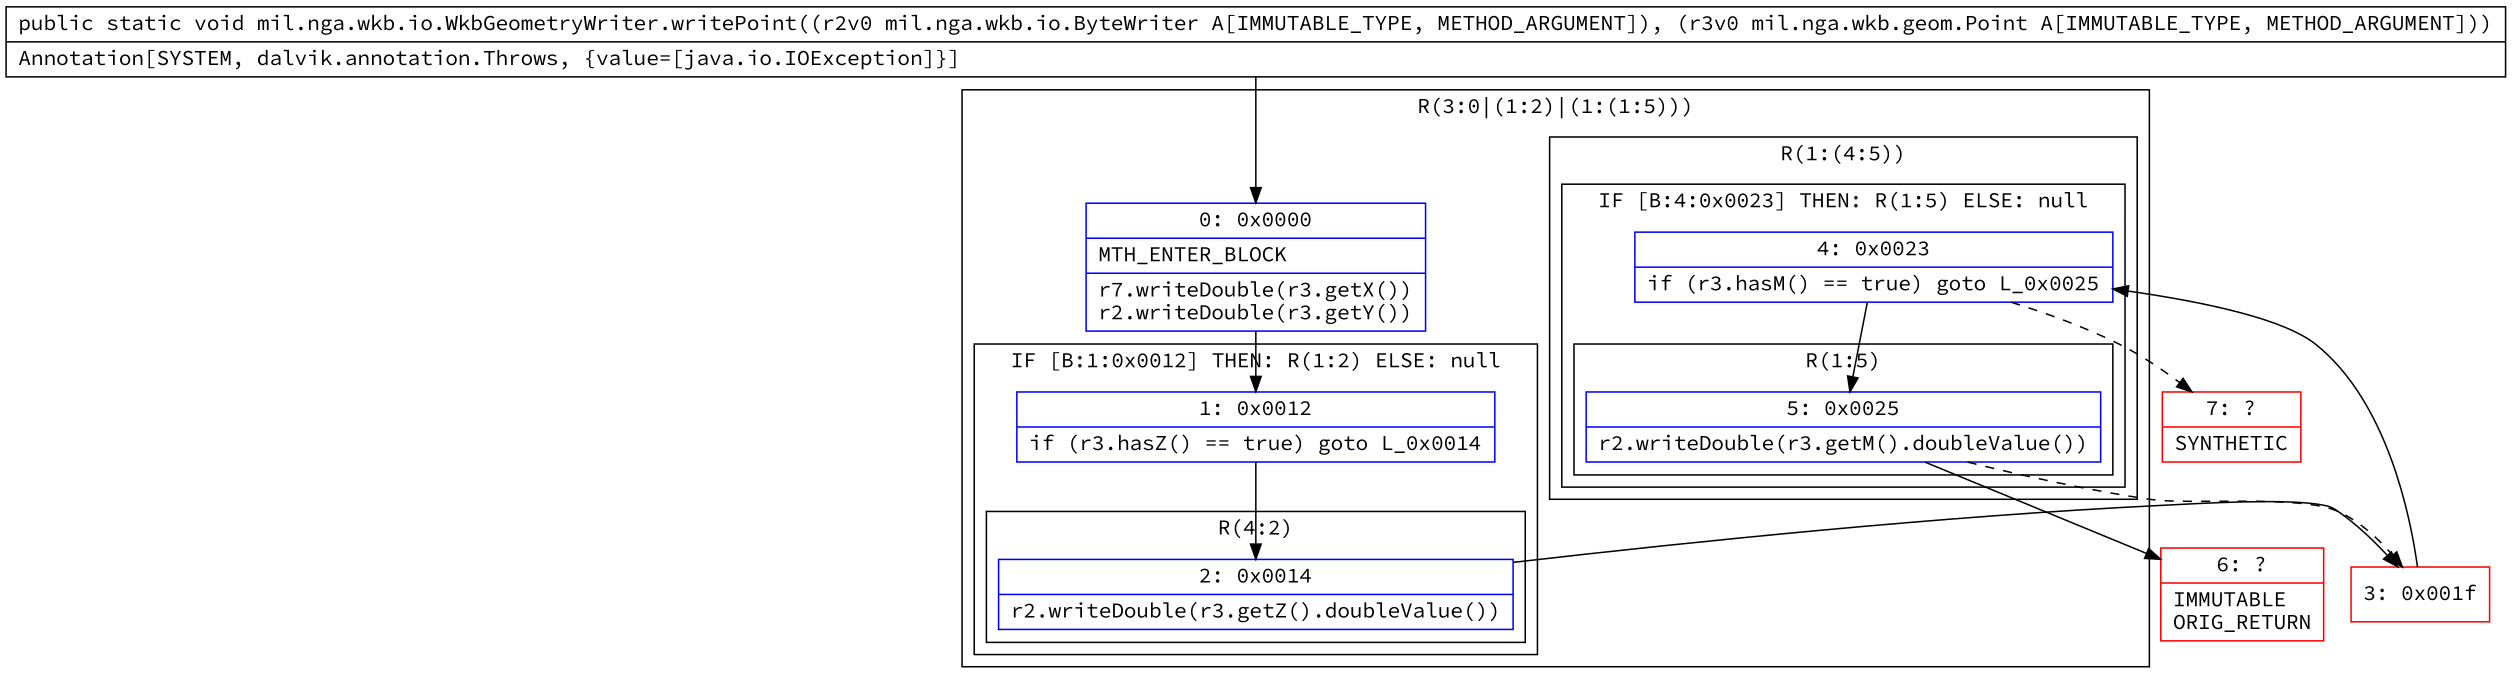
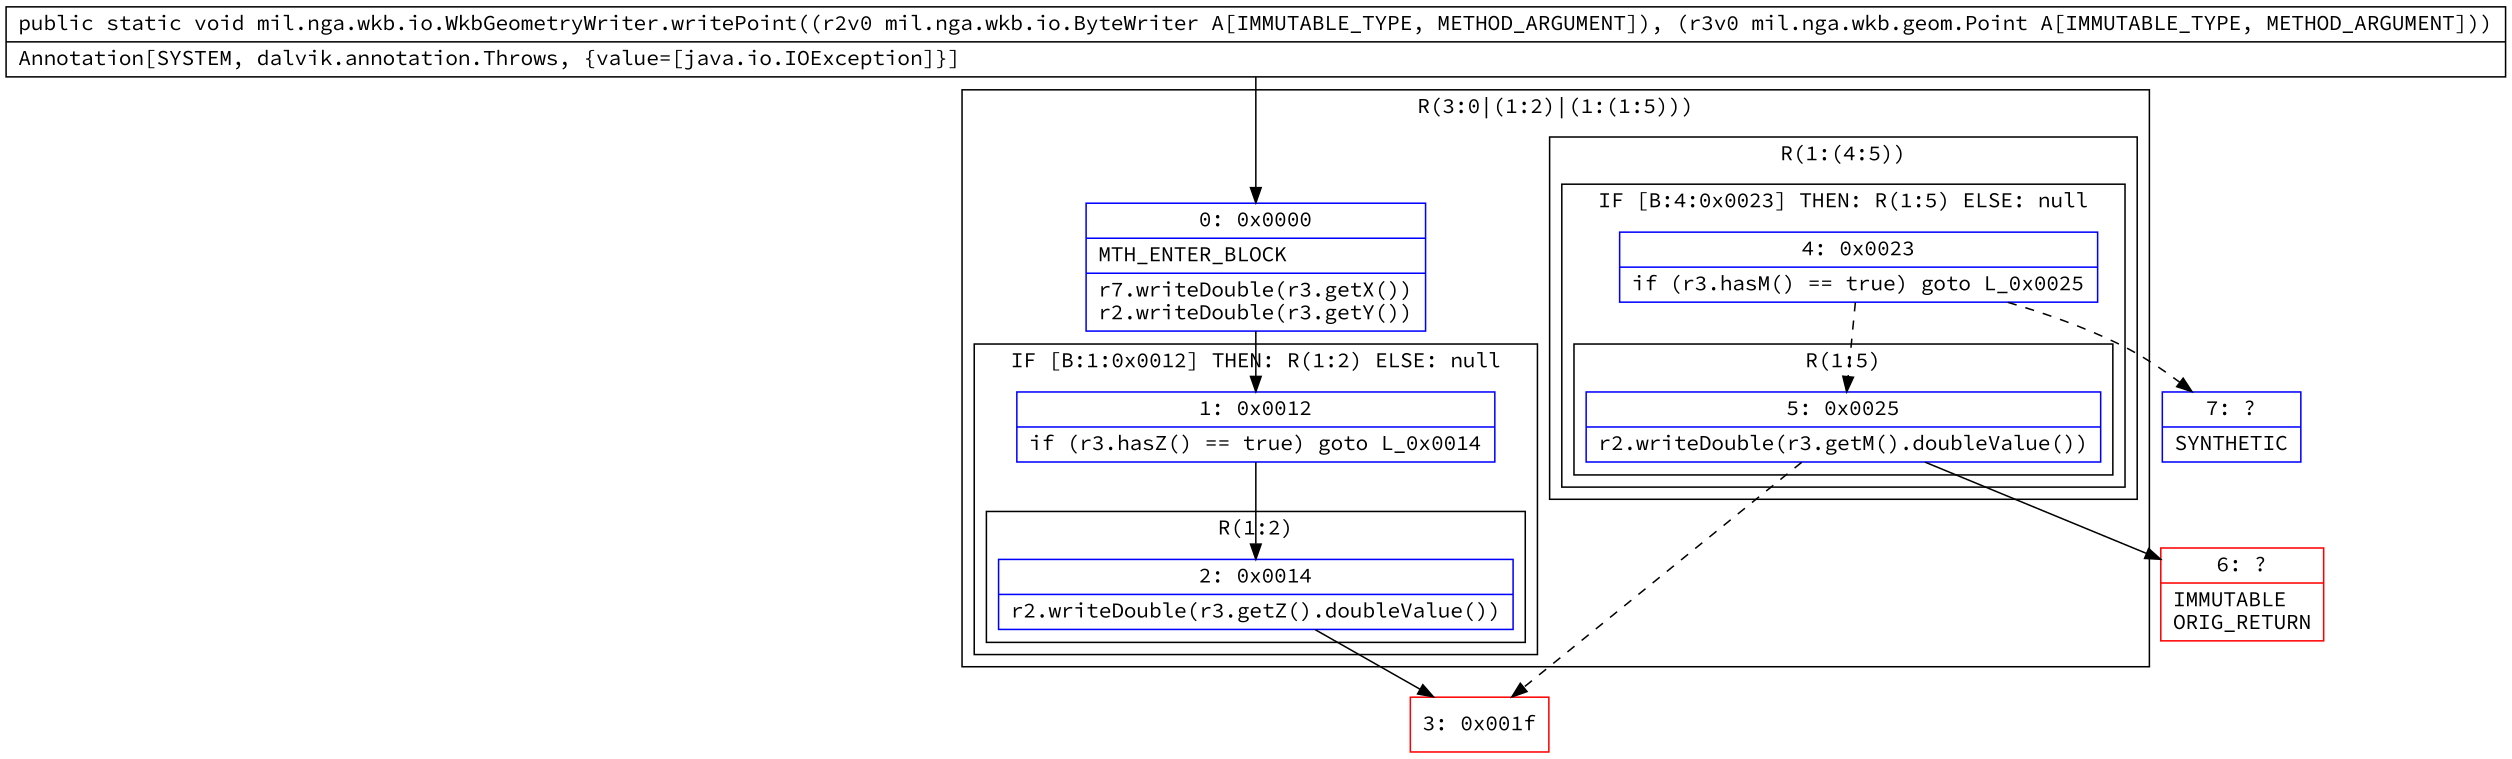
(1861, 334) -> (1852, 334)
(2335, 363) -> none
(2232, 427) -> (2232, 427)
(1256, 529) -> (1256, 529)
